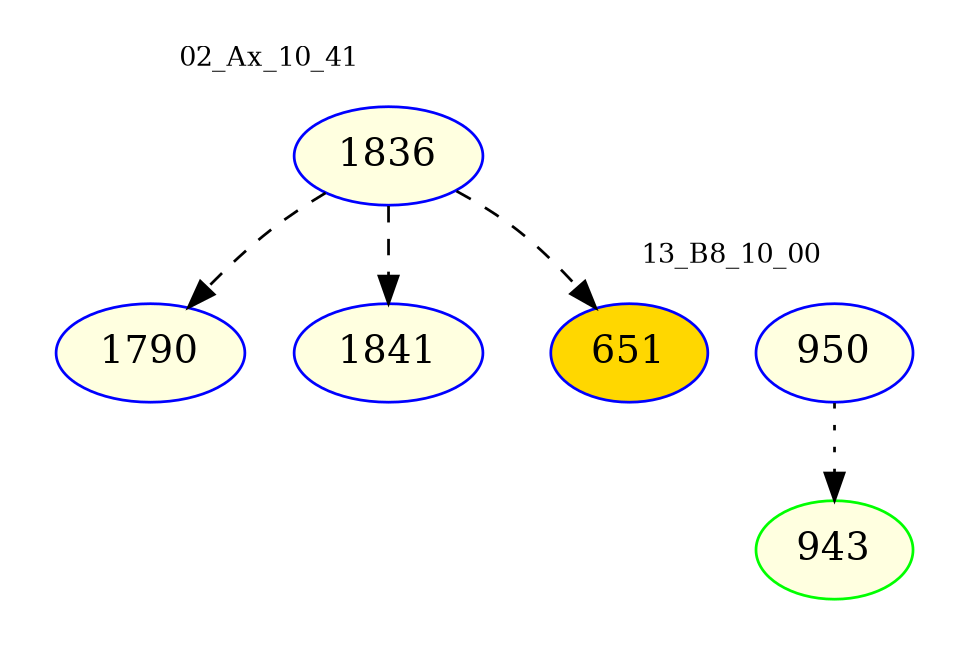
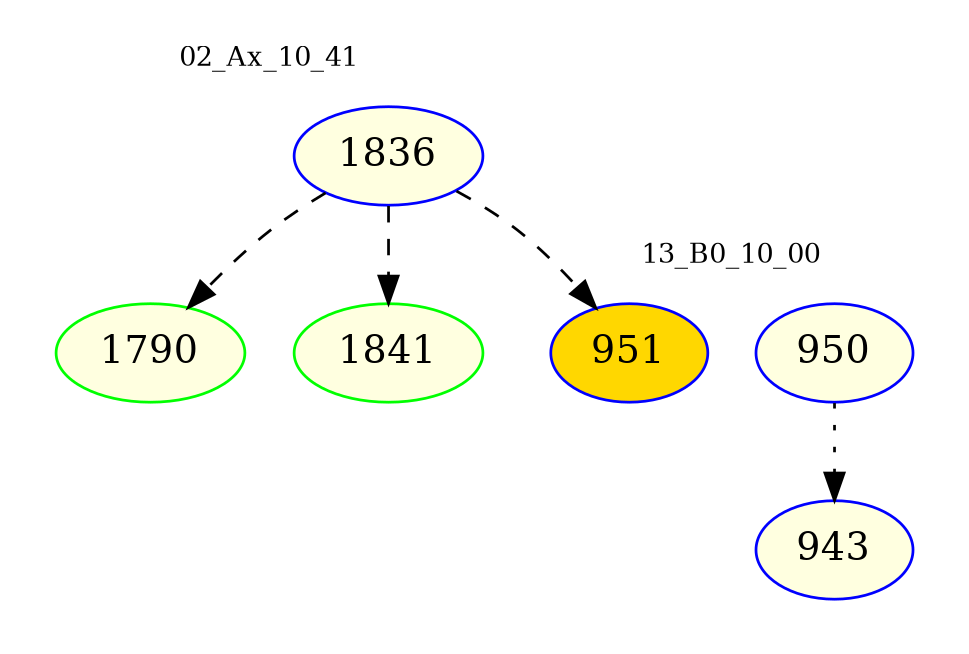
(732, 256) -> (732, 256)
(150, 353) -> (150, 353)
(389, 353) -> (389, 353)
(629, 353) -> (629, 353)
(835, 550) -> (835, 550)
